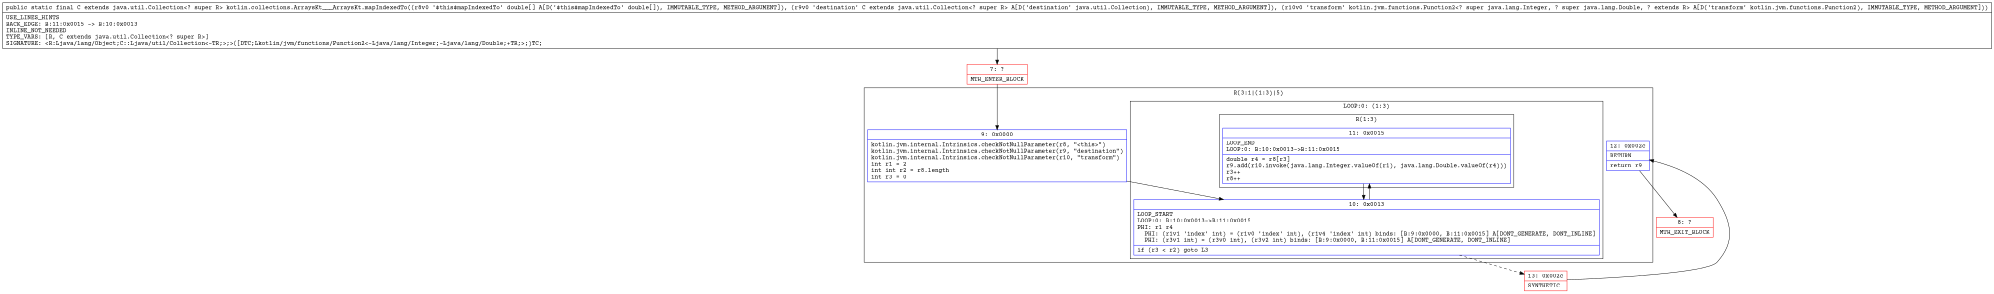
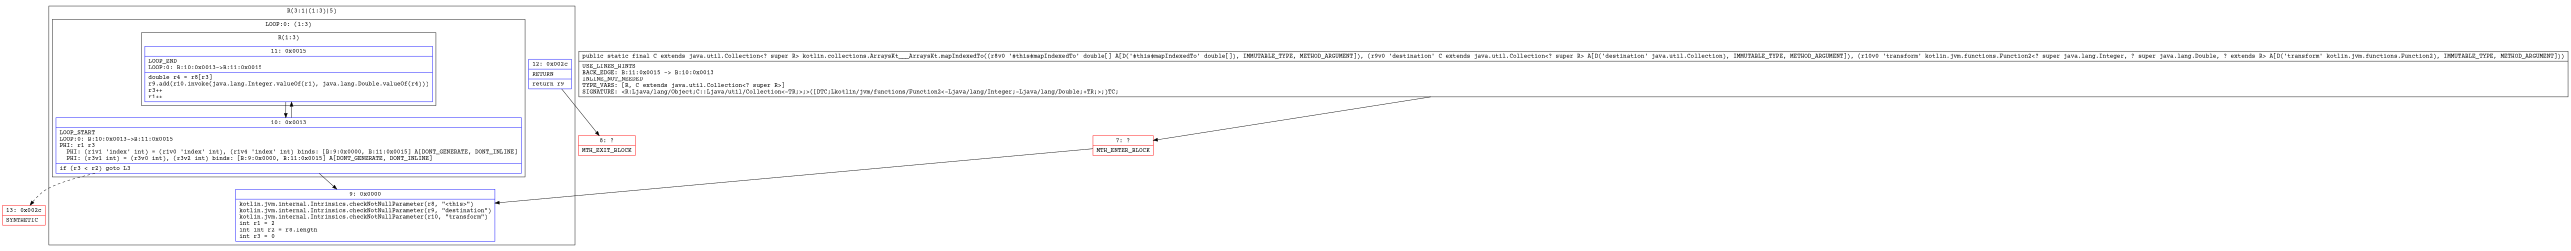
(1234, 178) -> (156, 97)
(1173, 190) -> (326, 180)
(1157, 227) -> (79, 145)
(1714, 264) -> none
